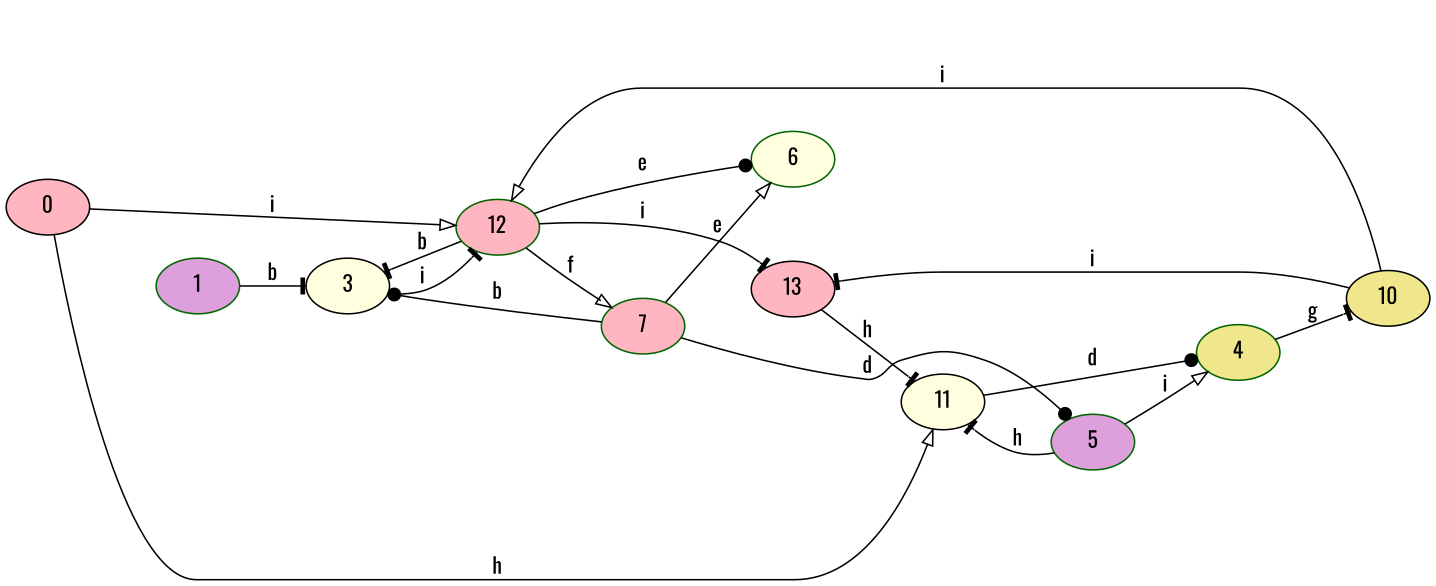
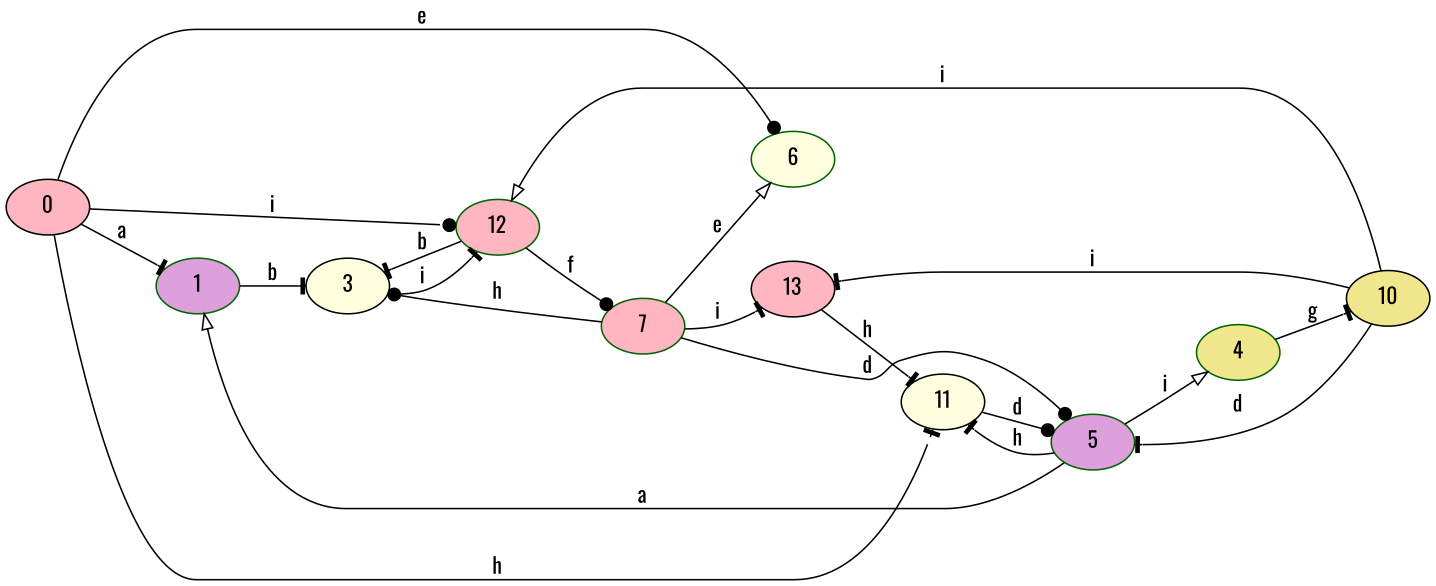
(636, 185) -> (394, 29)
(265, 217) -> (265, 217)
(653, 227) -> (721, 325)
none -> (119, 245)
(563, 275) -> (563, 275)
(498, 293) -> (498, 293)
(1084, 378) -> (1012, 420)
none -> (1276, 419)
none -> (589, 509)
(403, 580) -> (403, 580)
